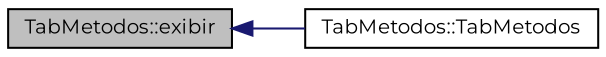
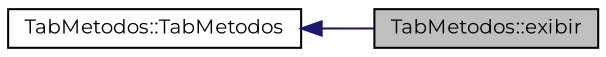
(279, 28) -> (348, 28)
